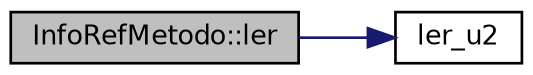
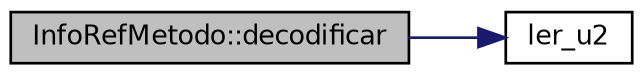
(155, 38) -> (210, 38)
